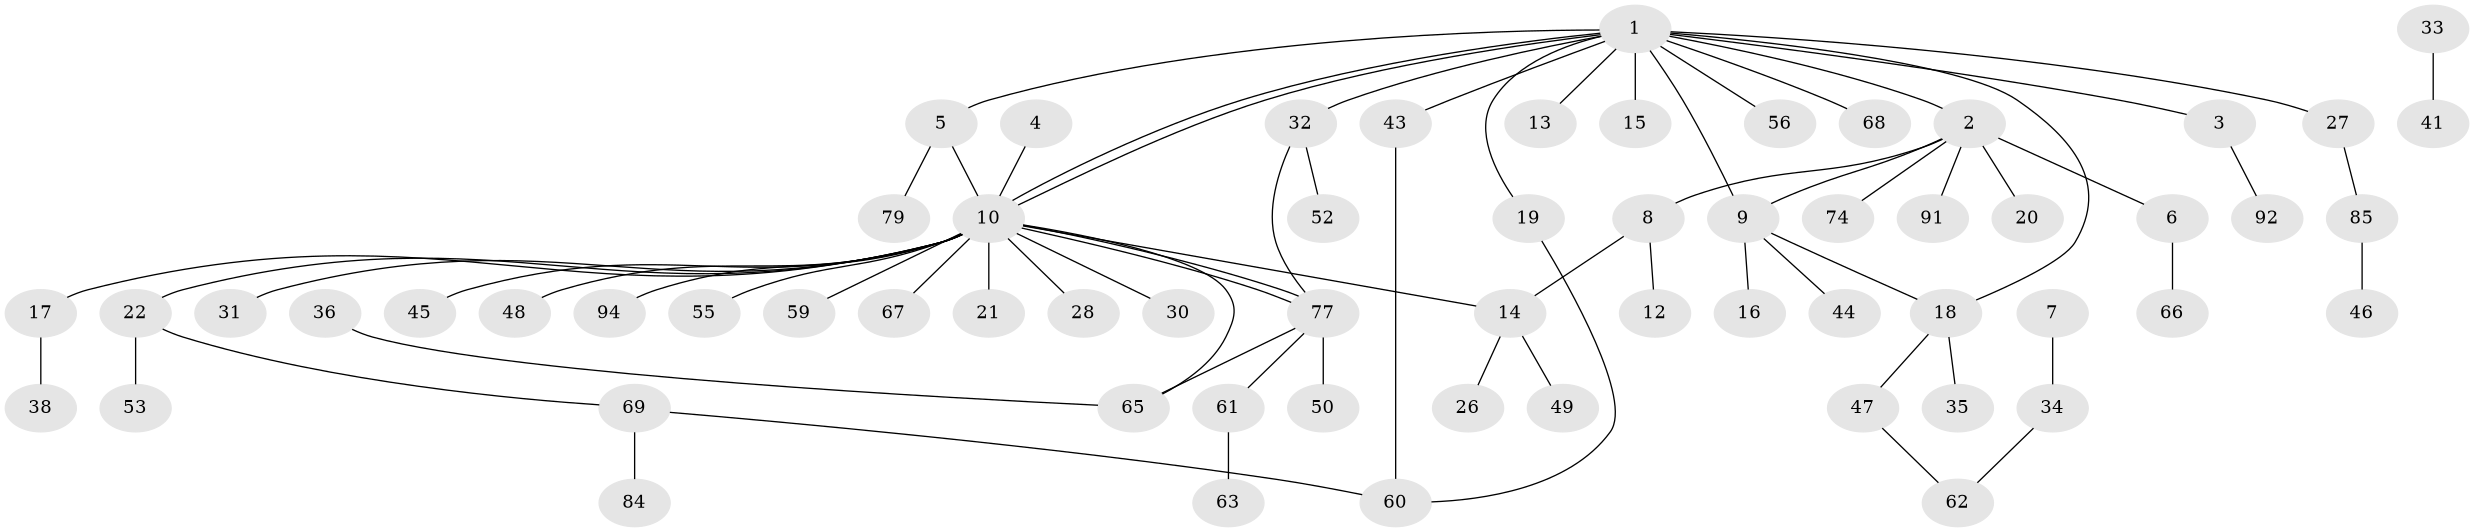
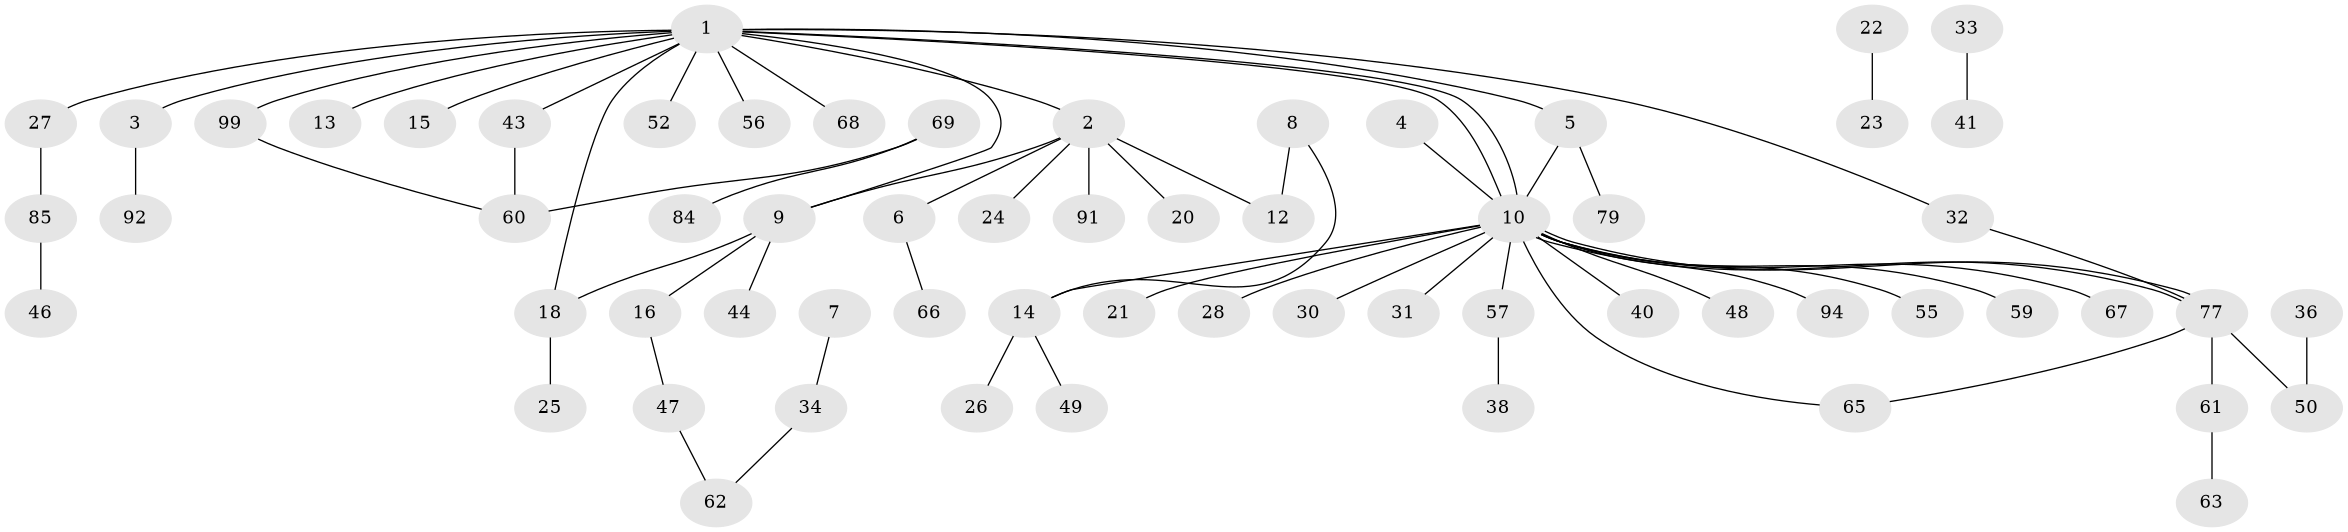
(1312, 171) -> (683, 76)
(1809, 171) -> (1184, 171)
(1529, 219) -> (230, 124)
(1838, 219) -> (994, 219)
(562, 266) -> none
(41, 313) -> (1498, 313)
(420, 313) -> (1643, 313)
(1904, 361) -> (657, 361)
(379, 380) -> none
(723, 382) -> (2307, 361)
(136, 408) -> (1872, 124)
(1958, 408) -> (550, 408)
